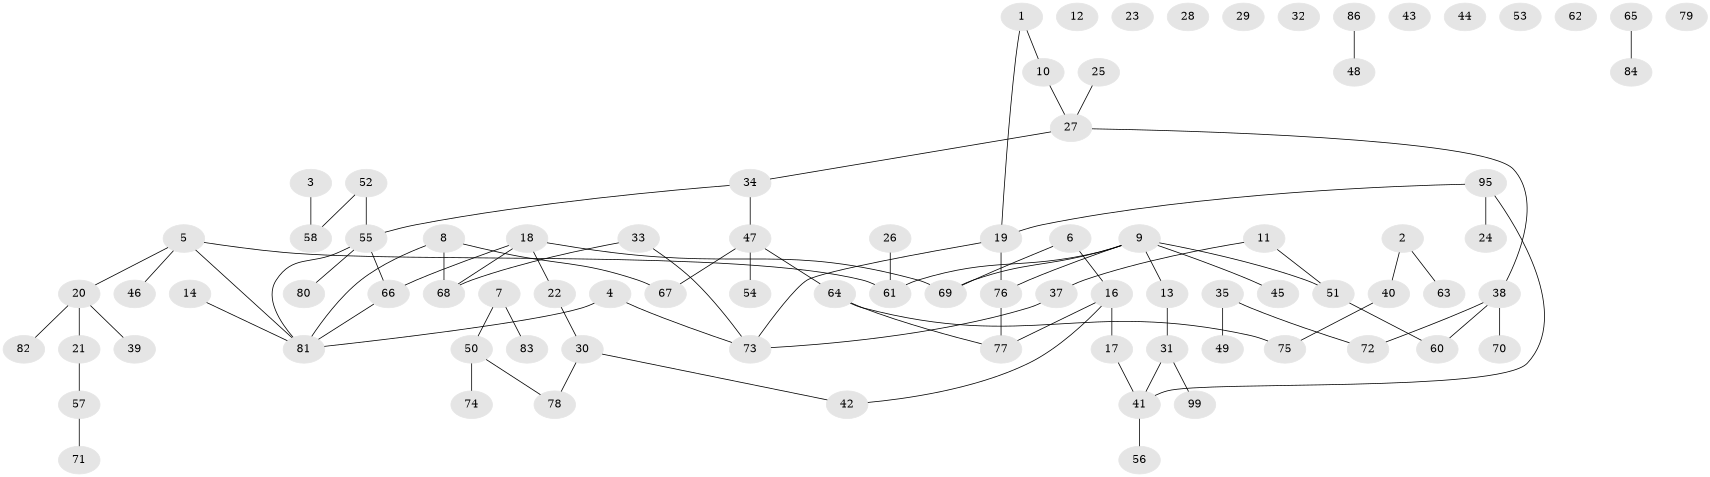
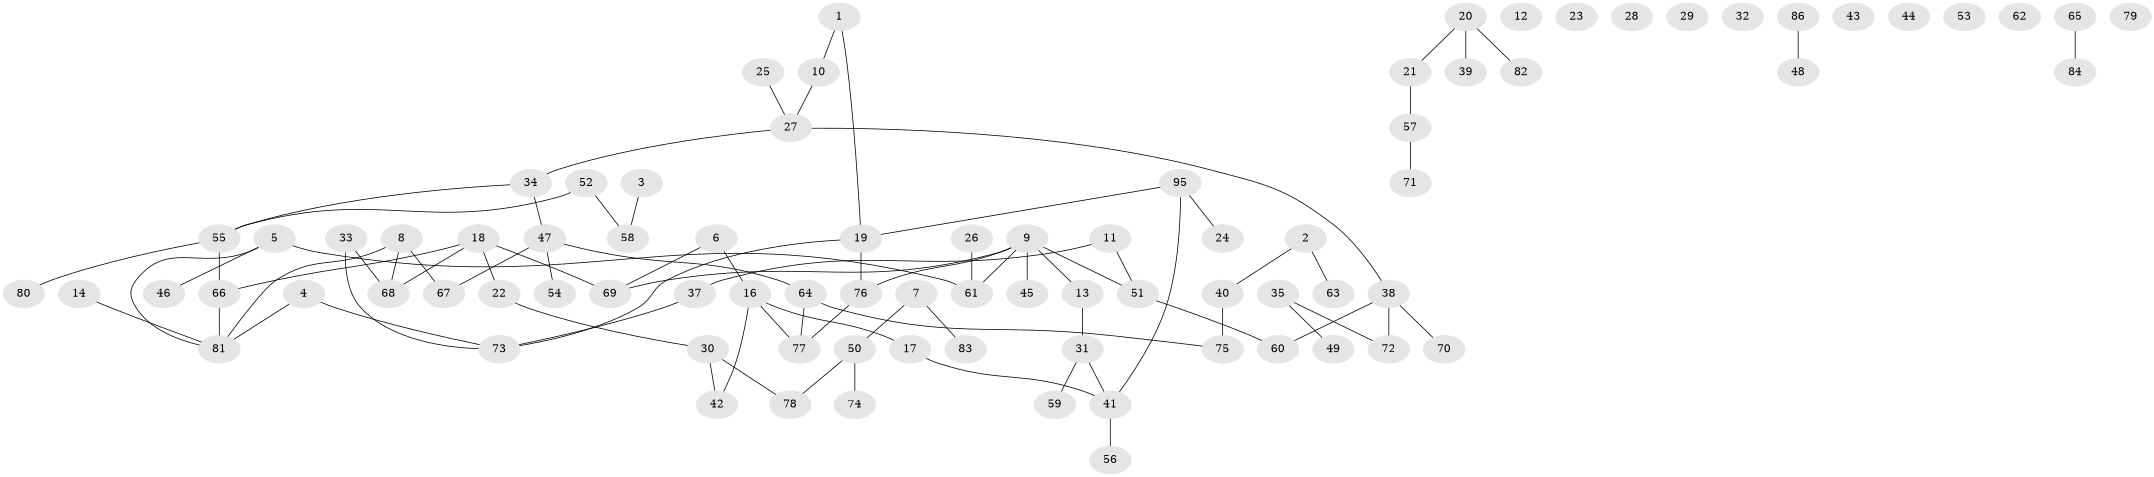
(132, 266) -> none
(282, 273) -> none
(1195, 405) -> (1055, 405)
